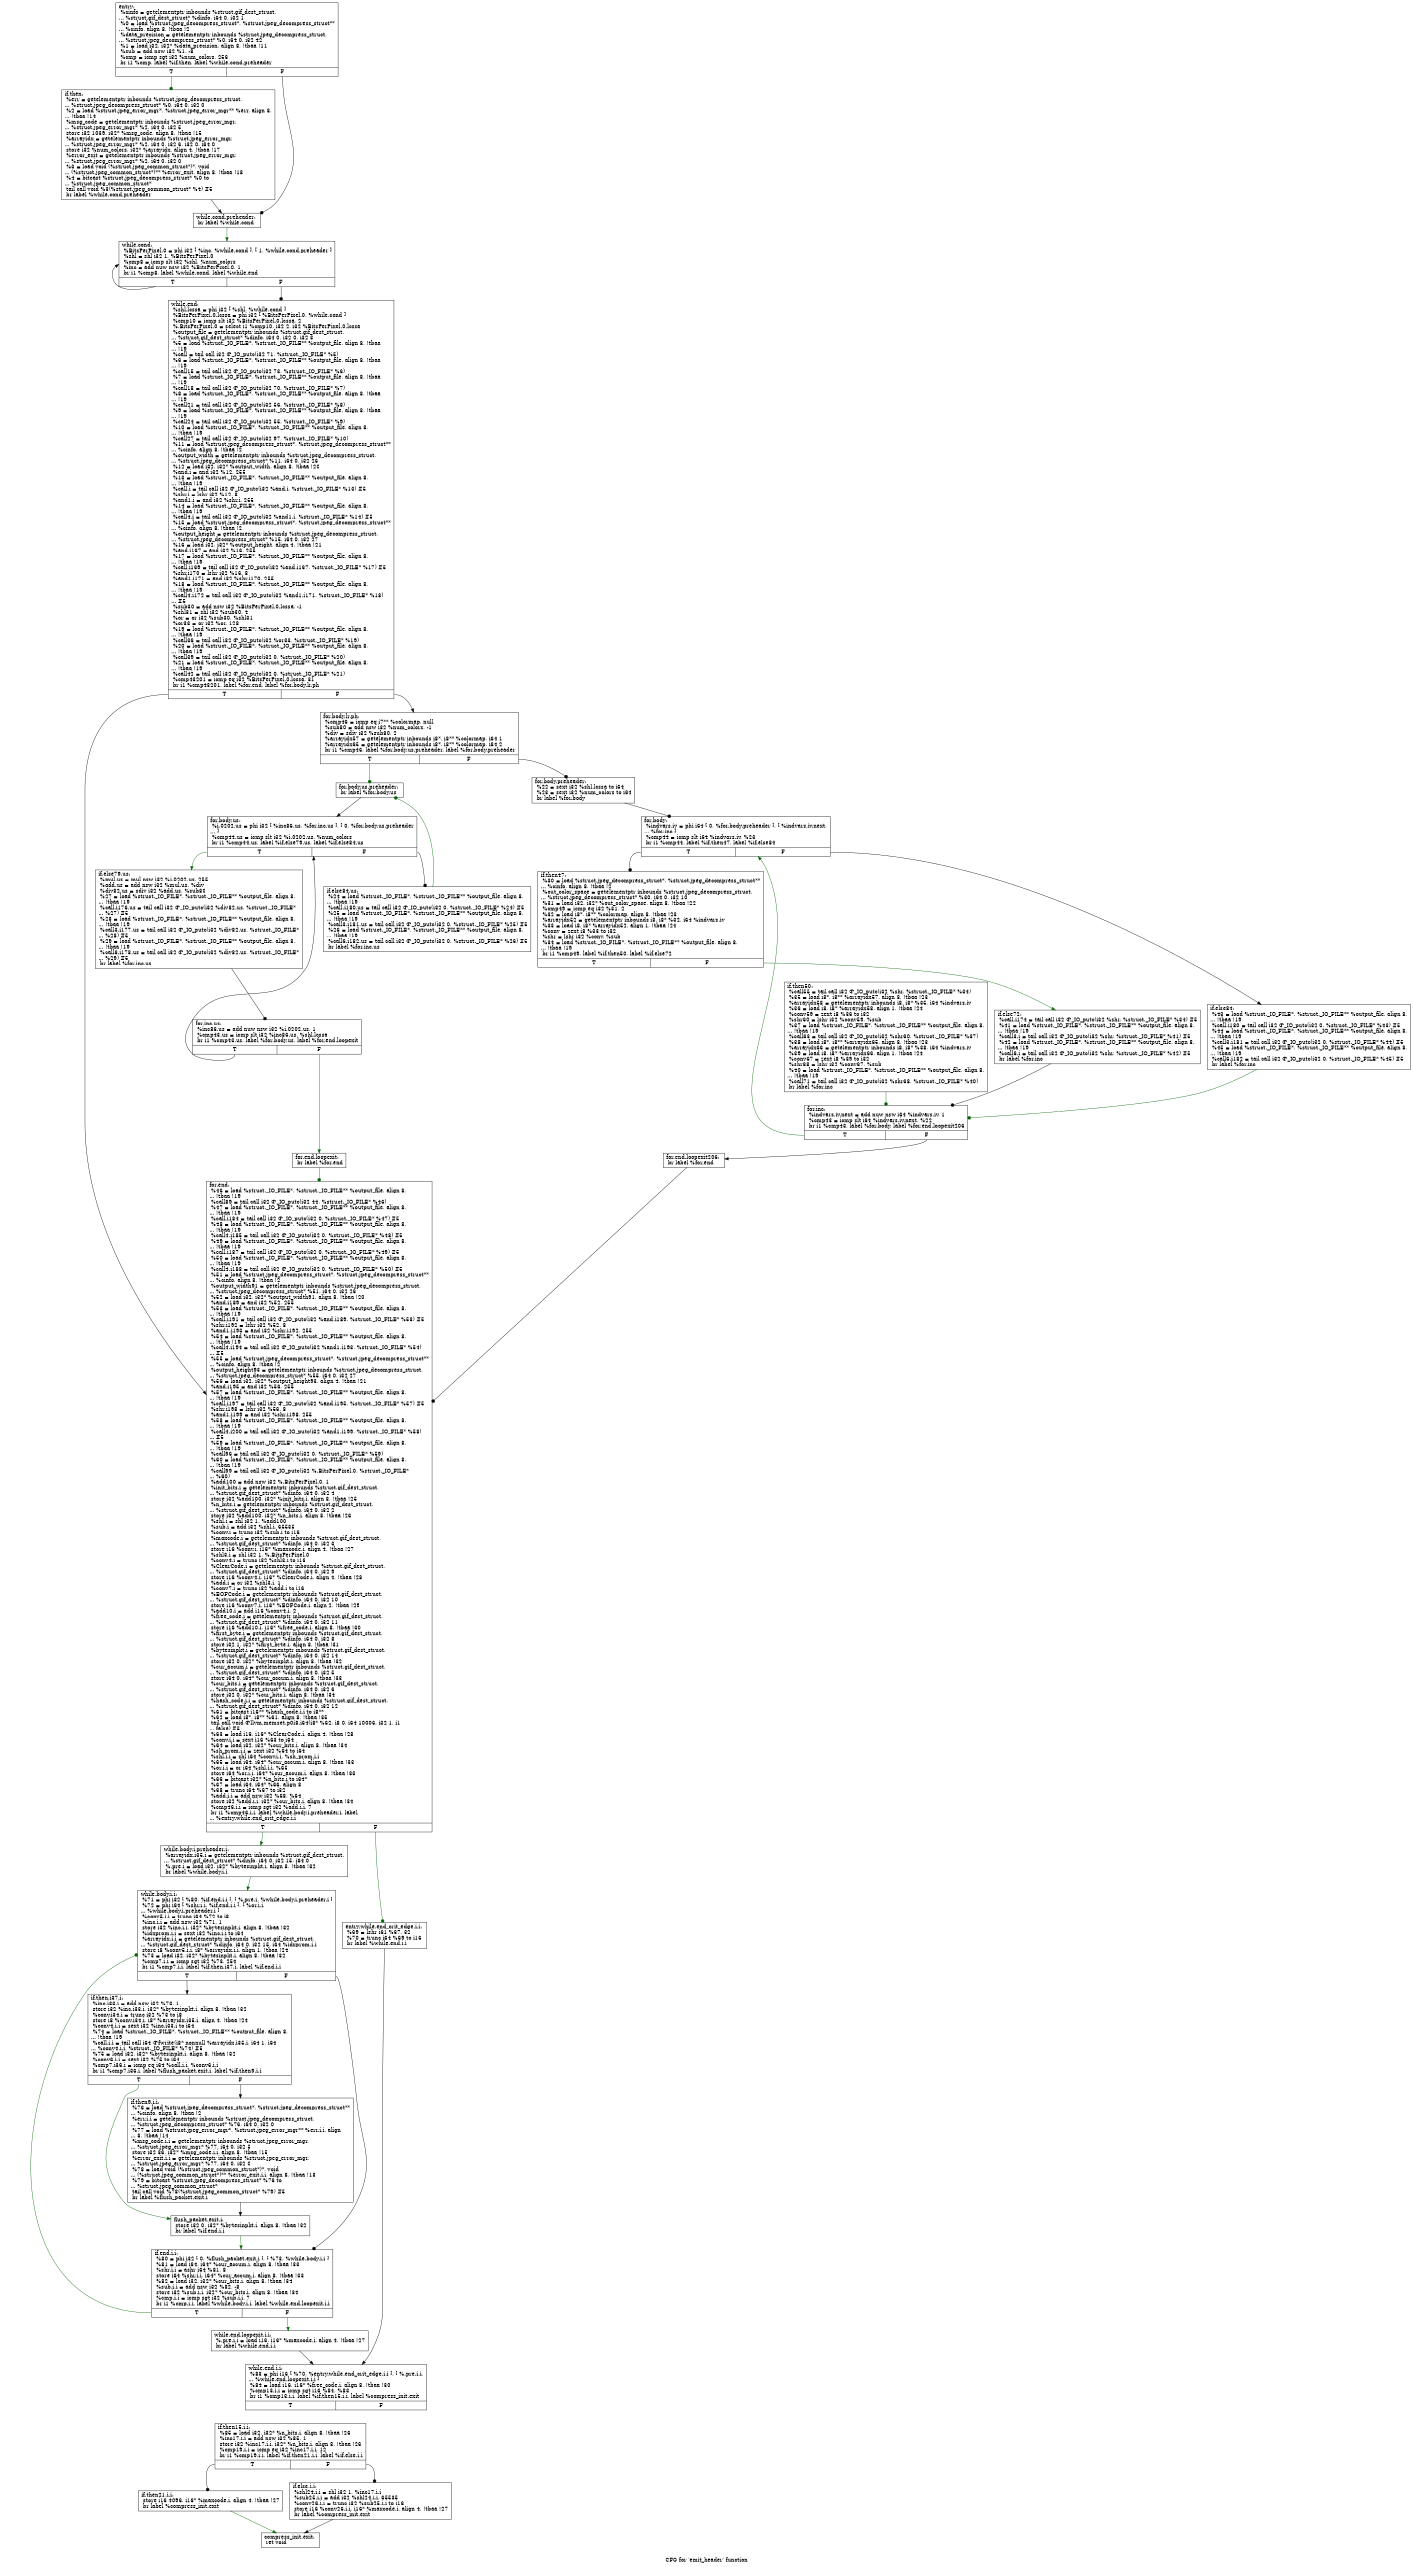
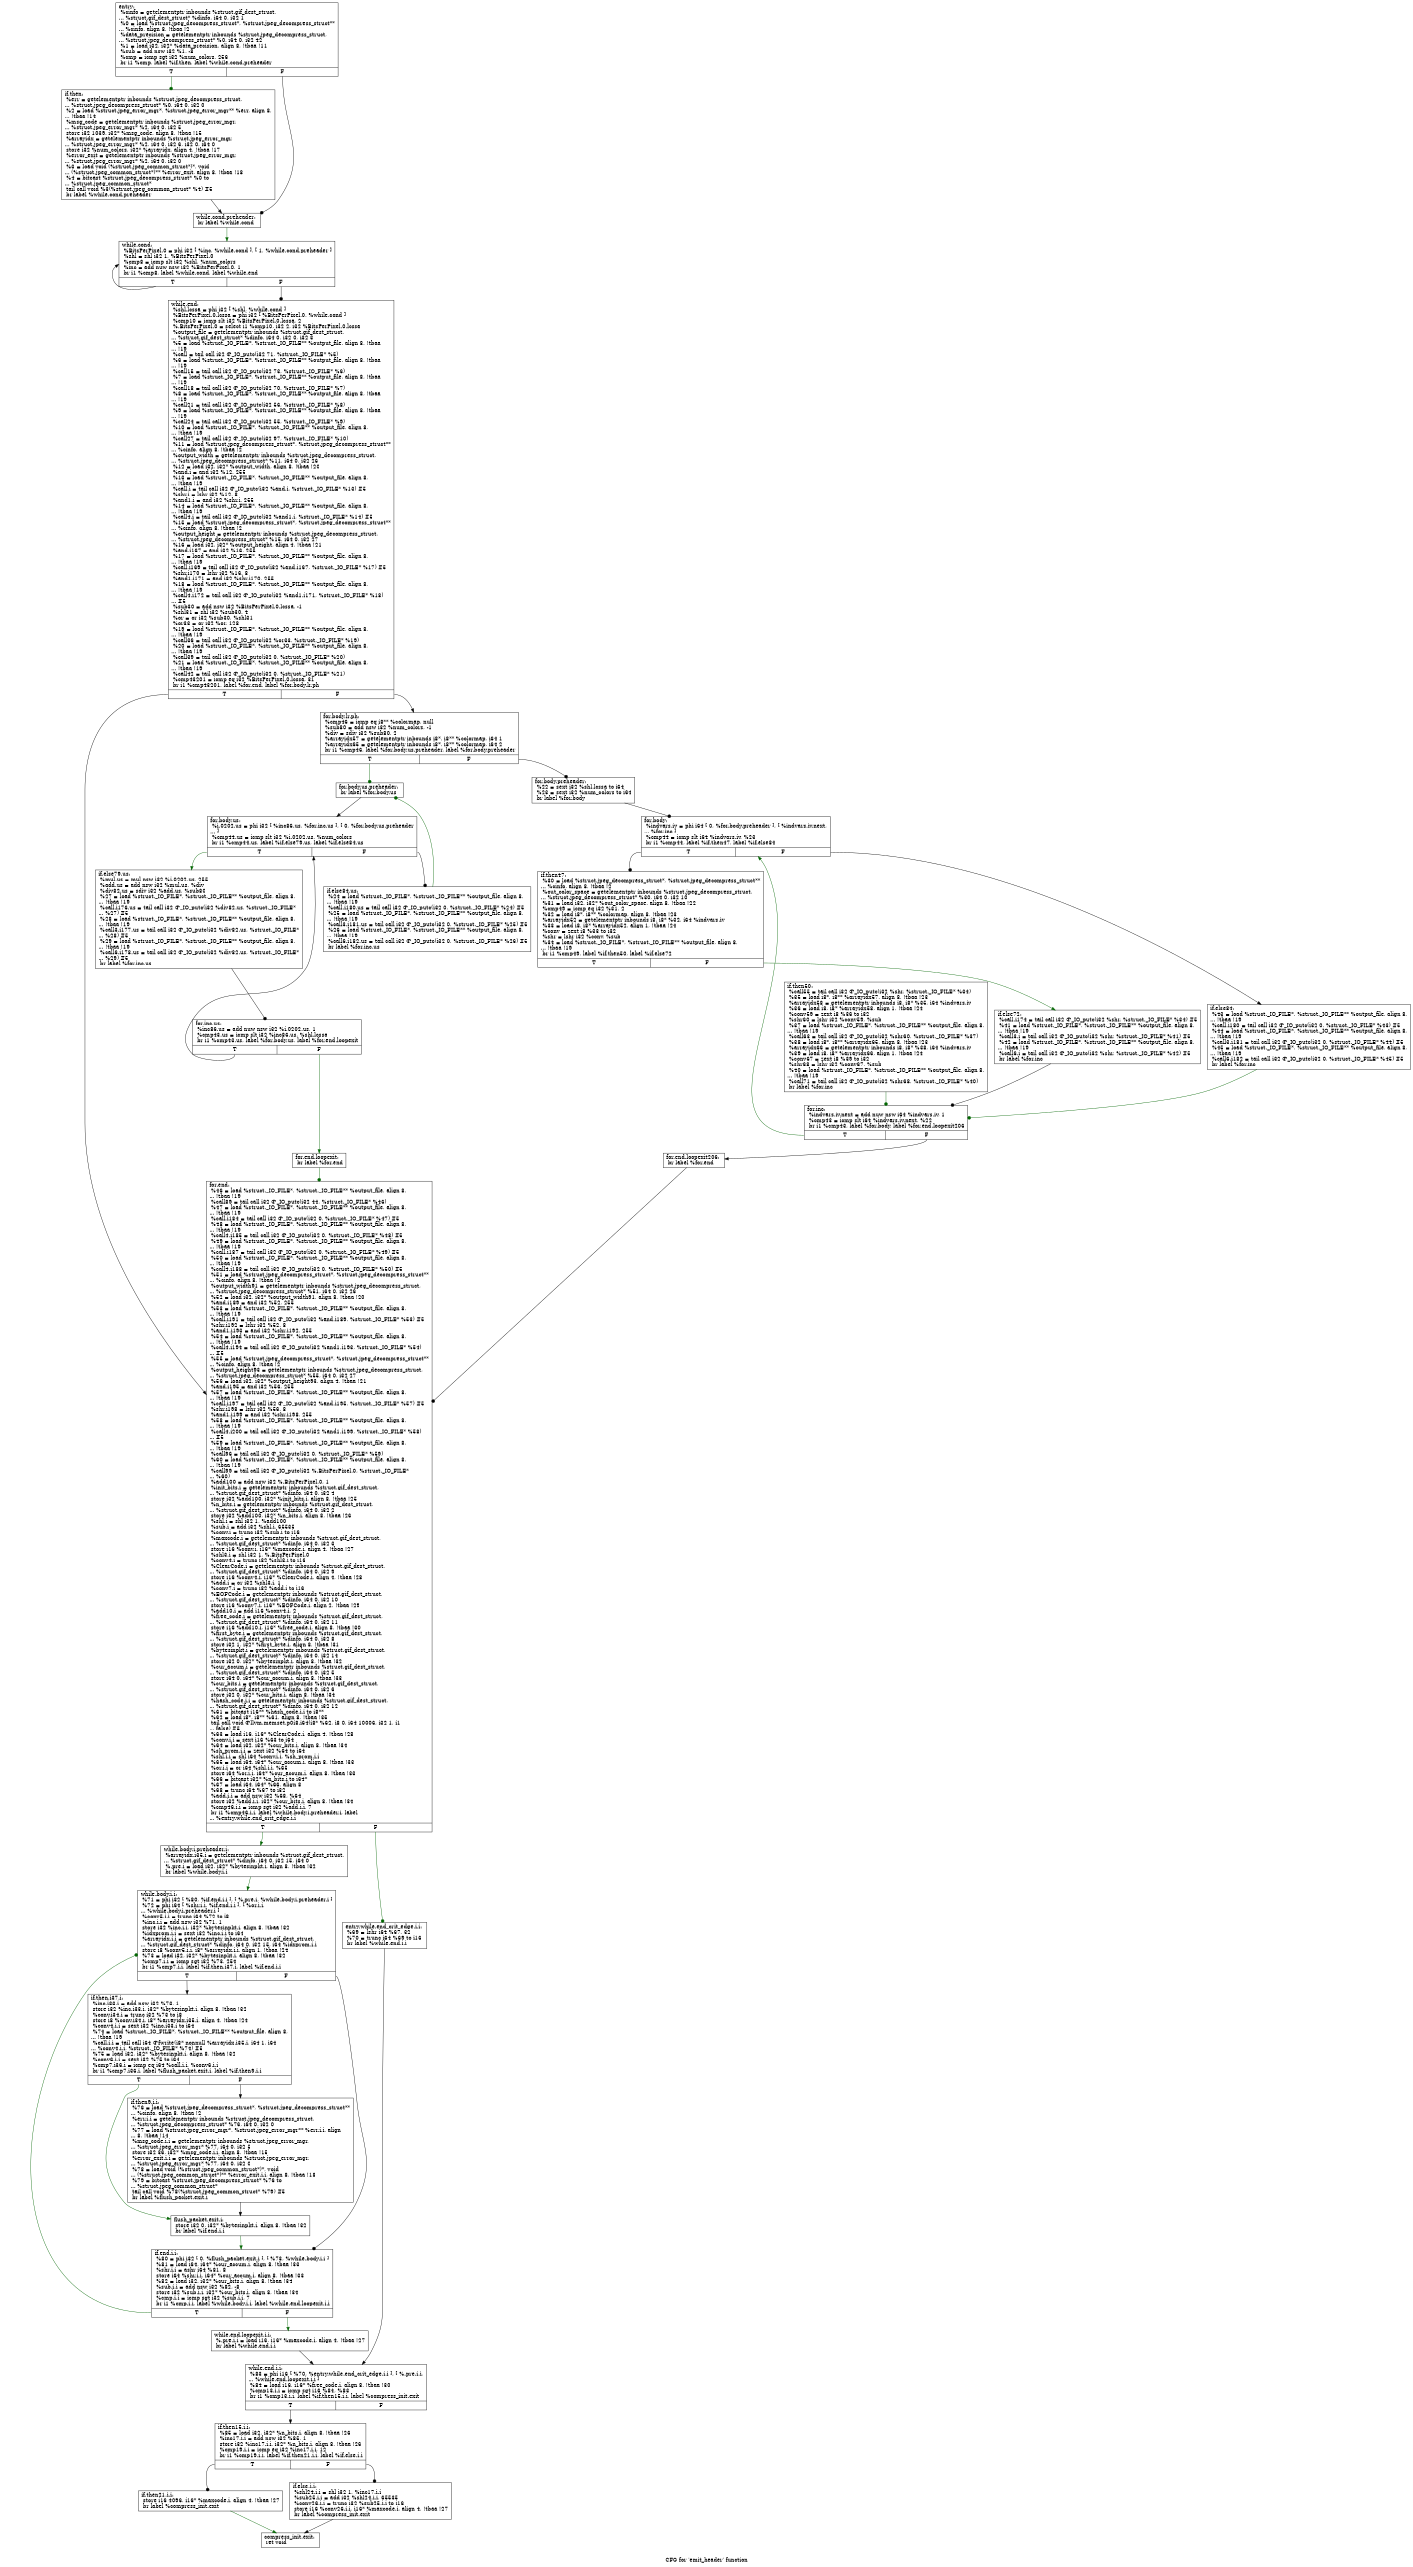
(378, 722) -> (378, 722)
(378, 1933) -> (378, 1933)
none -> (290, 2415)
